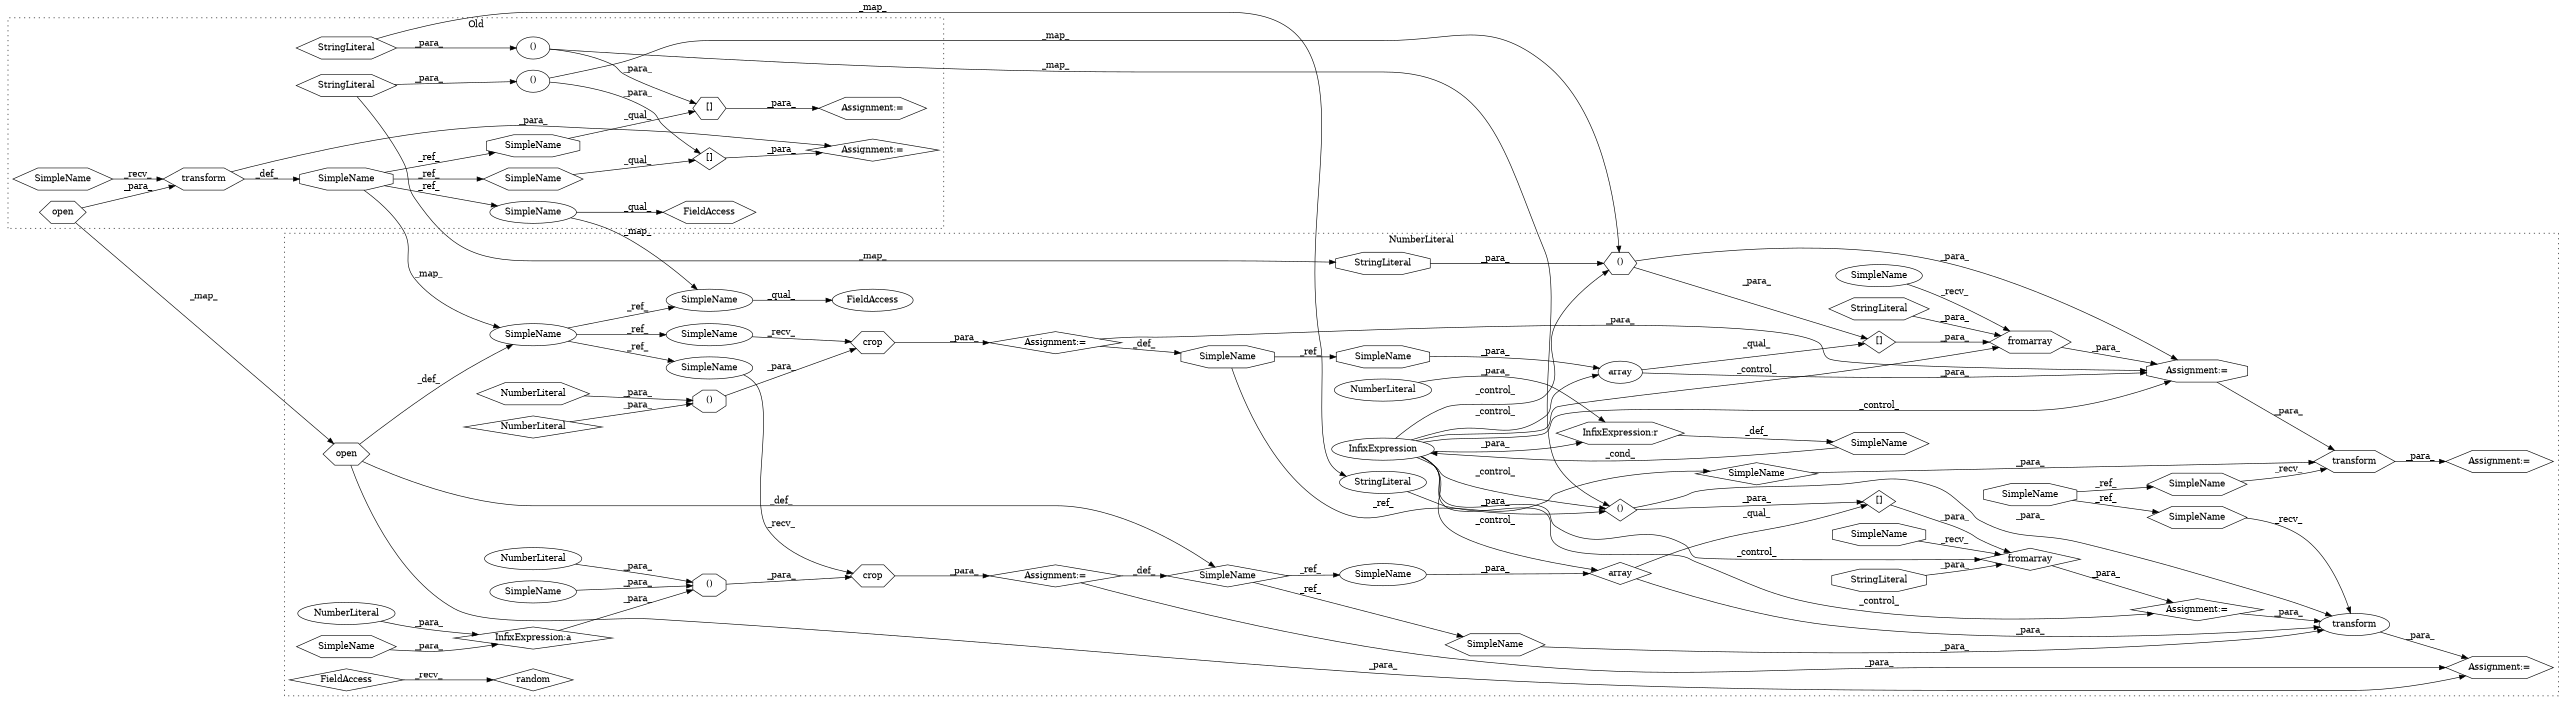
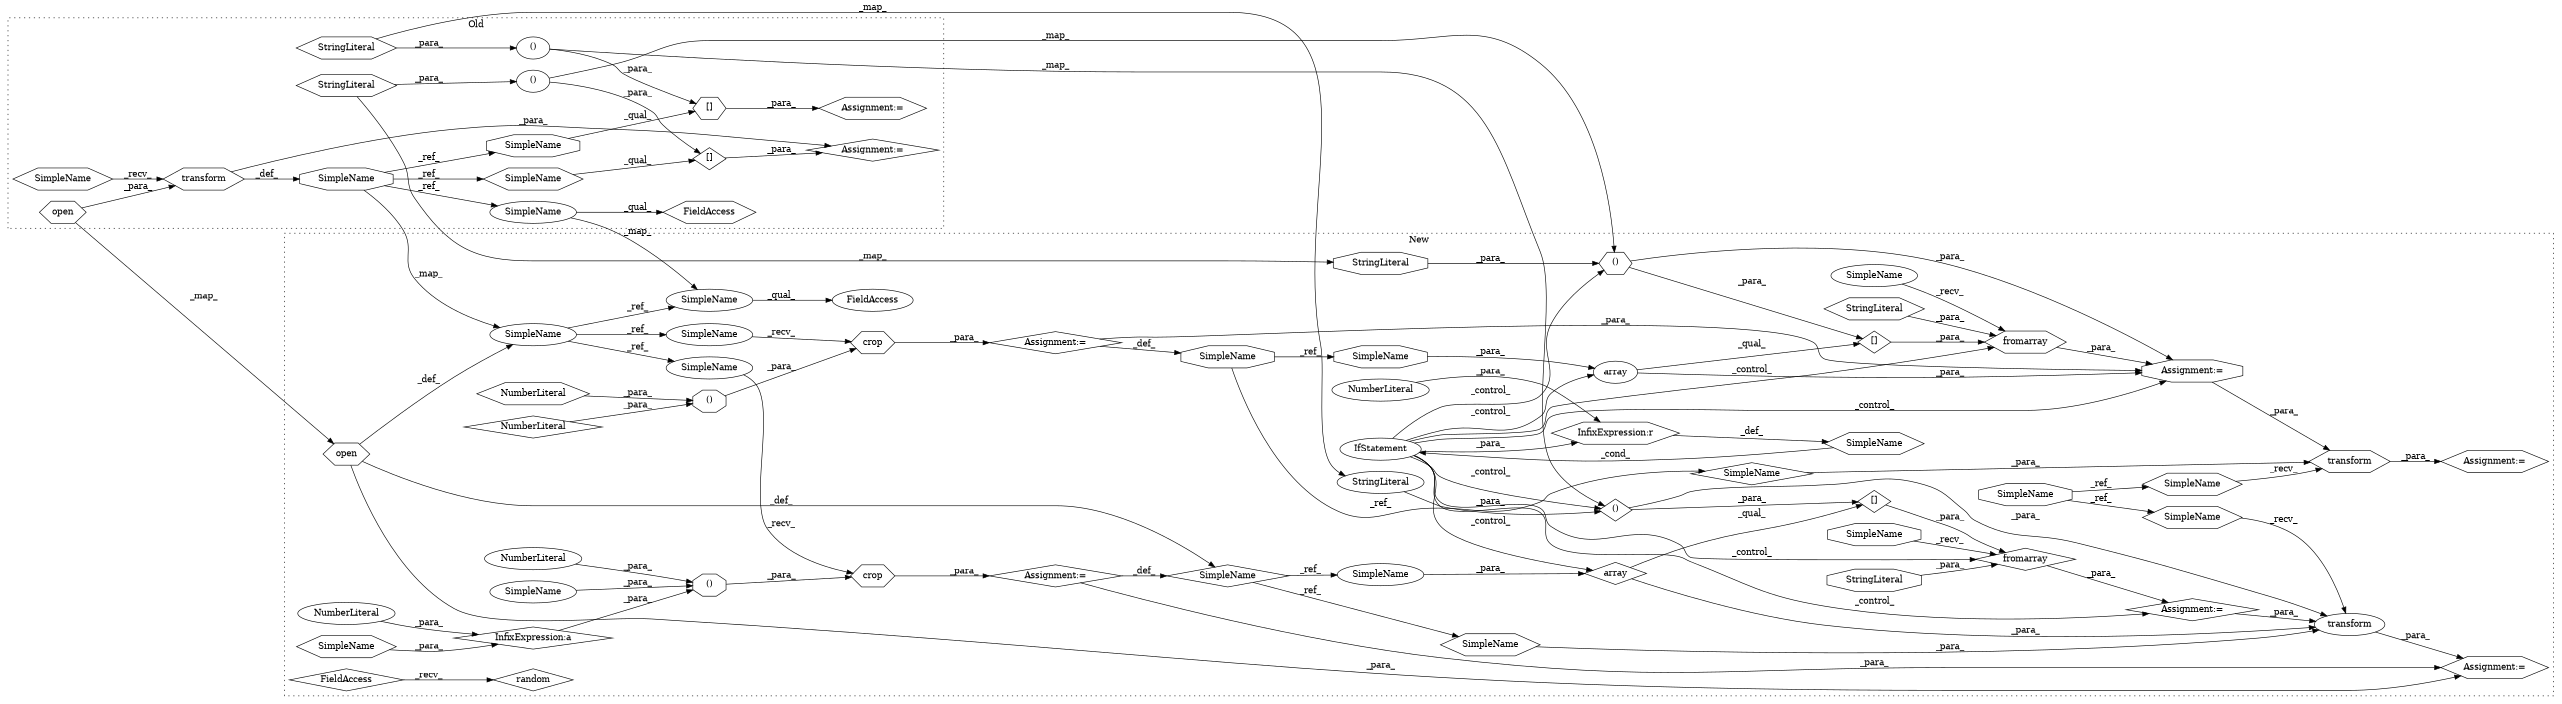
(1421, 240) -> (1419, 240)
(1383, 449) -> (1381, 449)
